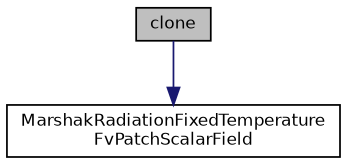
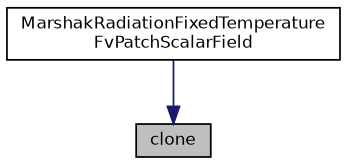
(173, 64) -> (173, 83)
